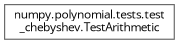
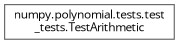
(89, 22) -> (89, 22)
